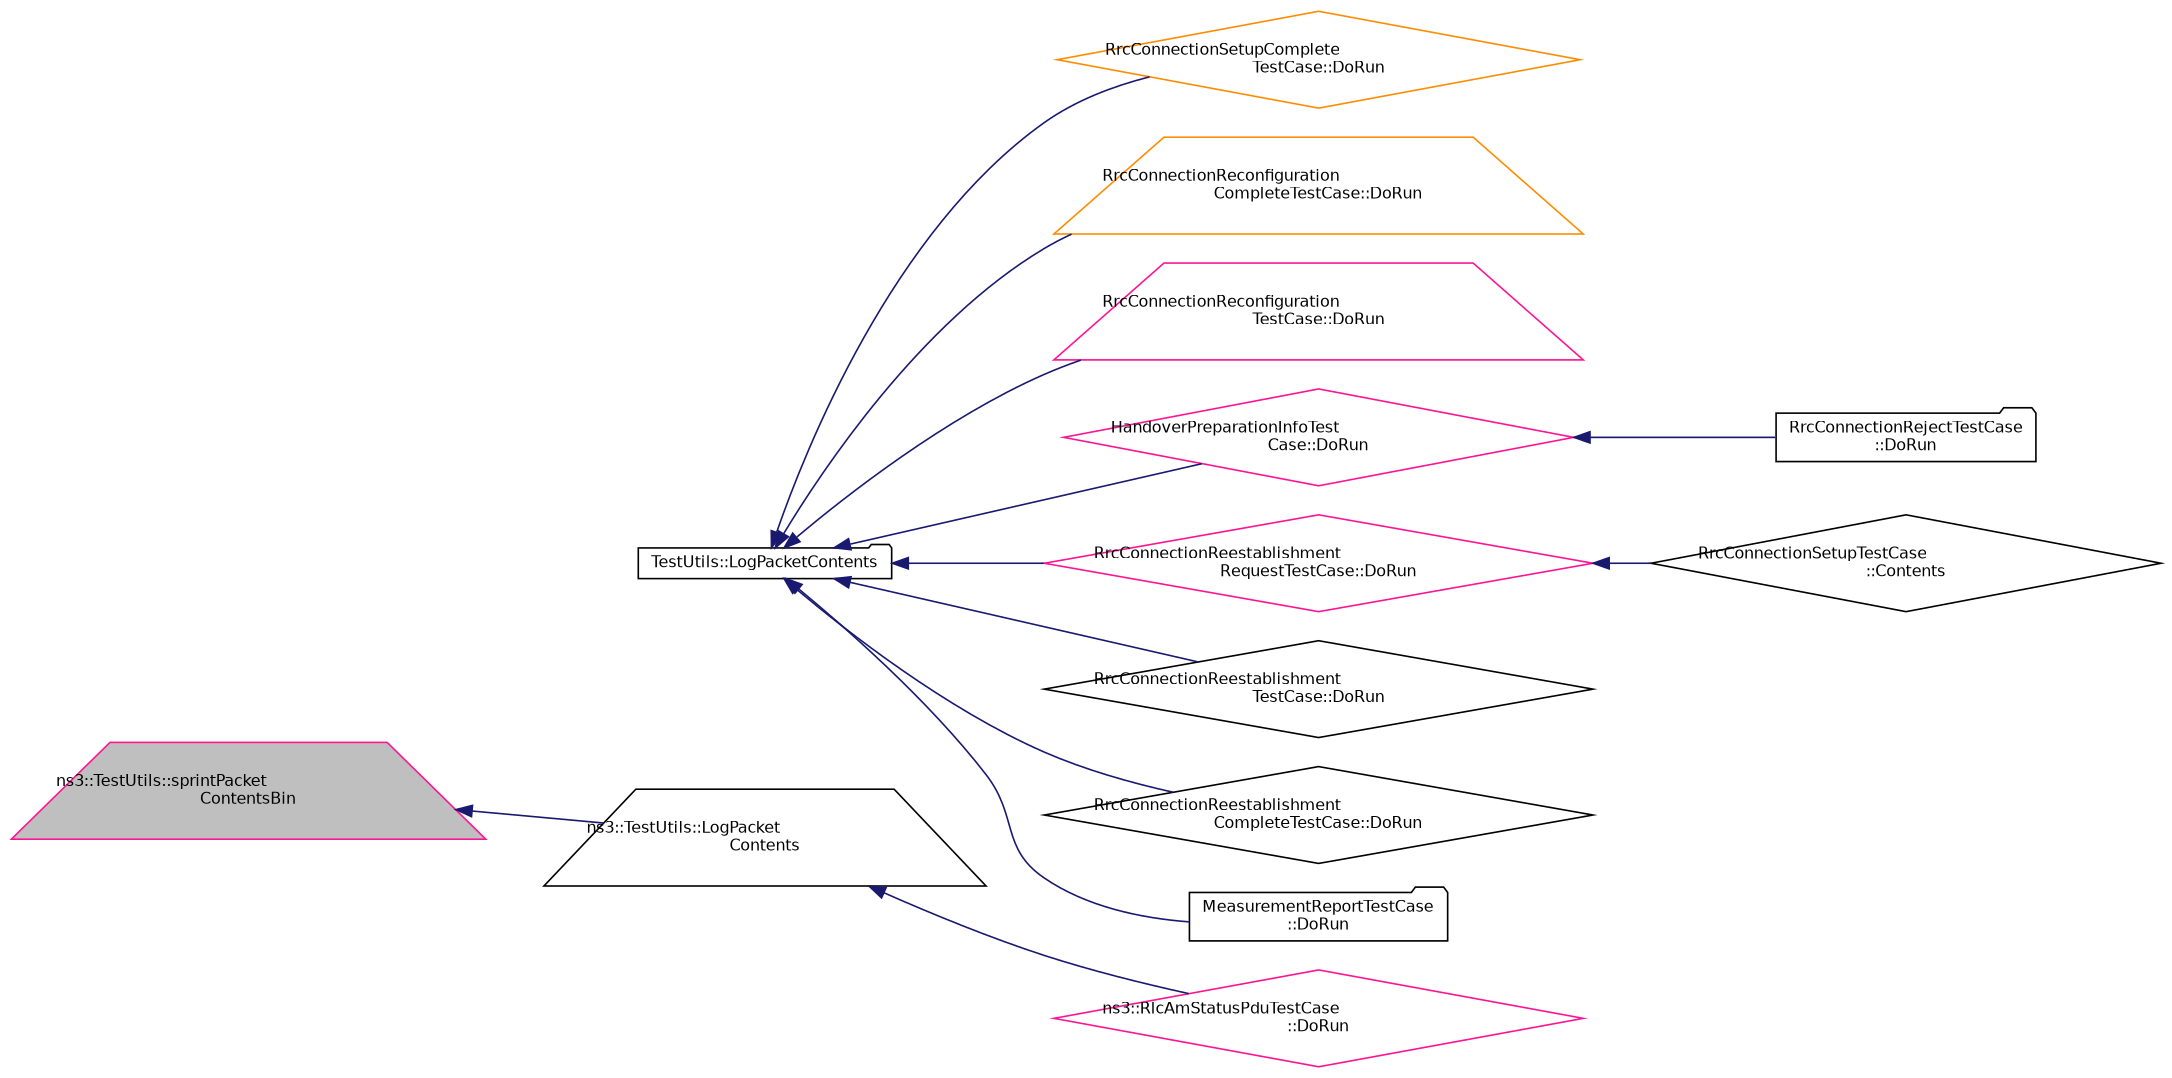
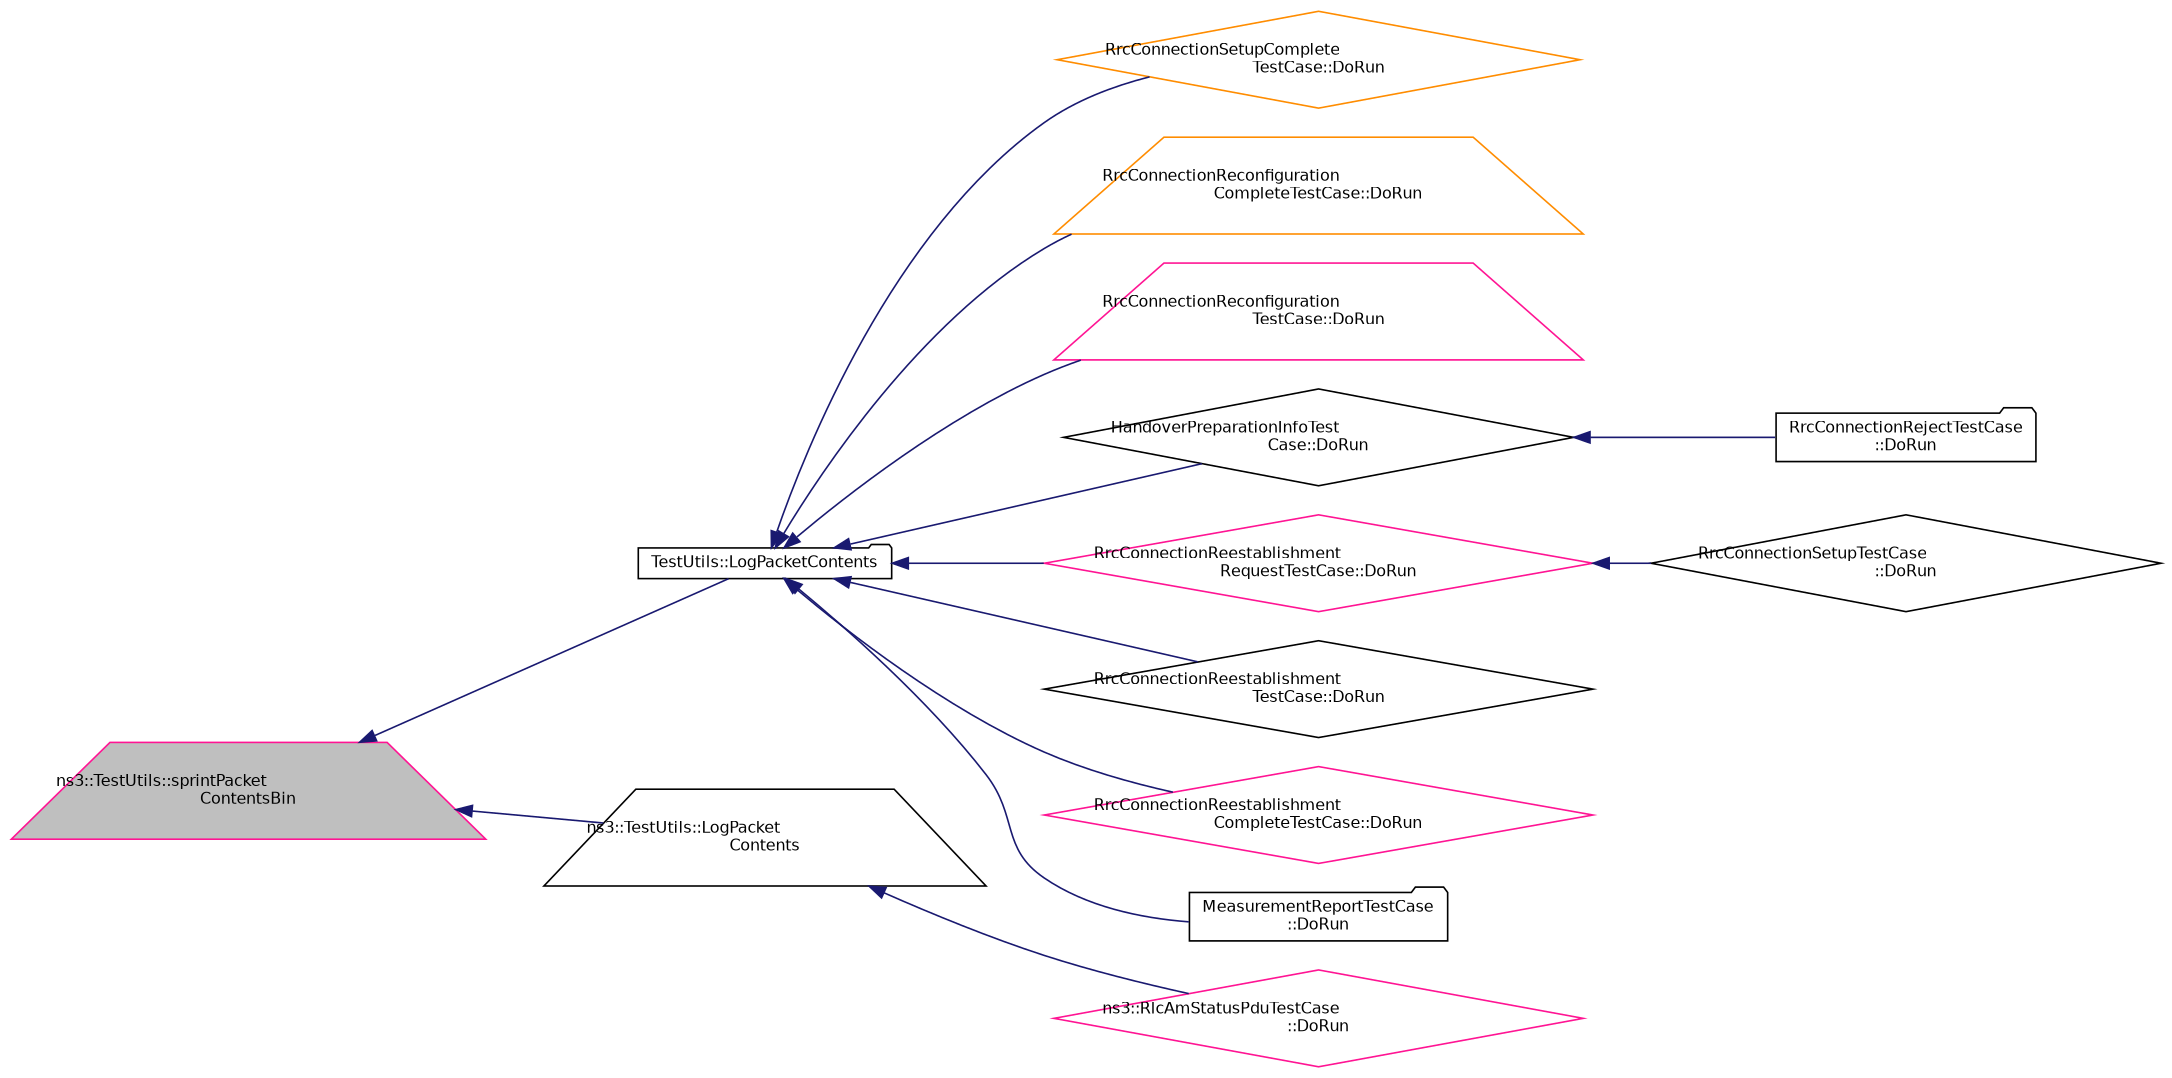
(1319, 437) -> (1319, 437)
(1906, 563) -> (1906, 563)
none -> (552, 657)
(1319, 815) -> (1319, 815)
